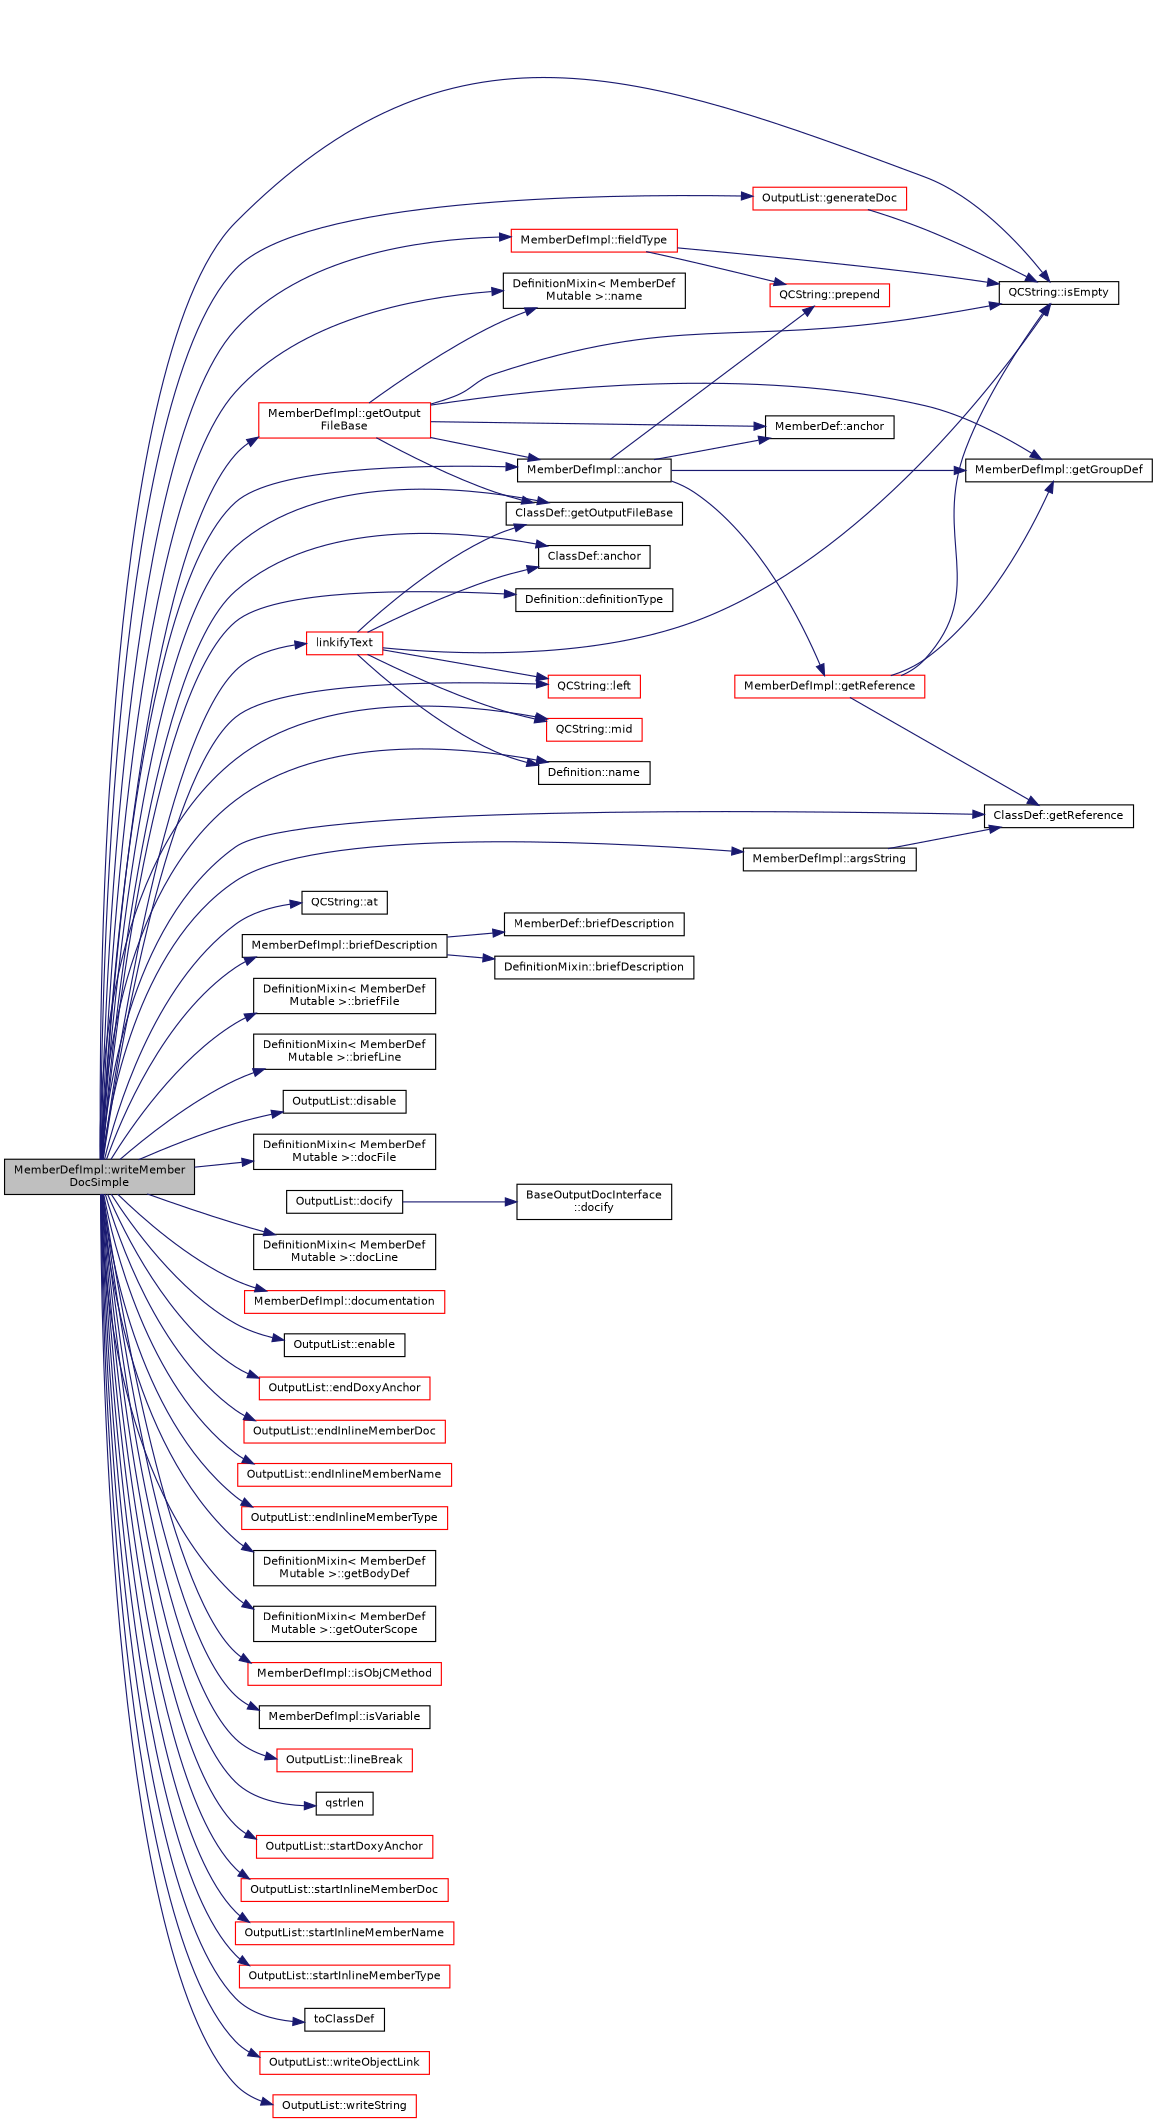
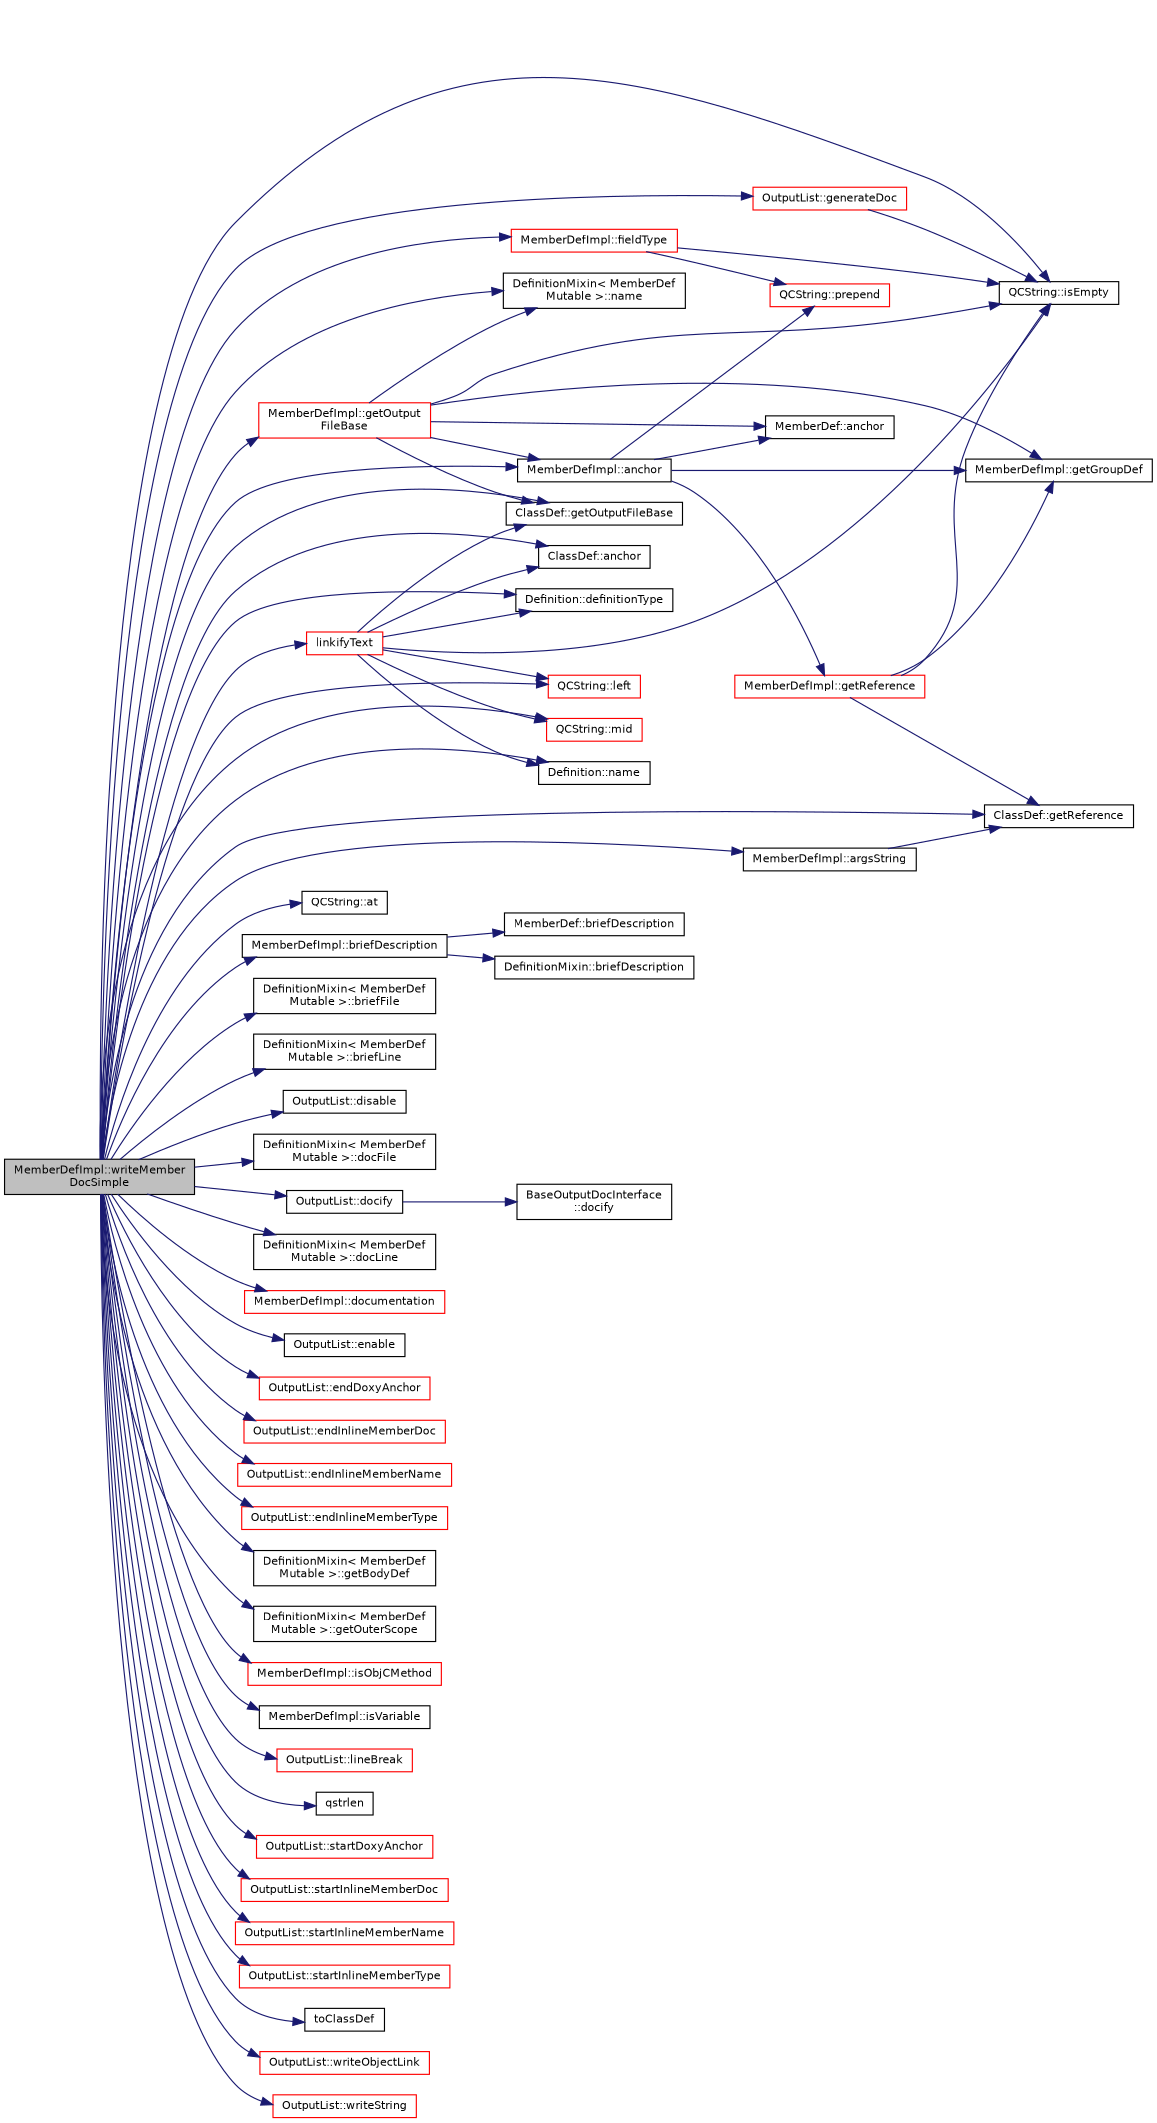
none -> (451, 625)
none -> (235, 1191)
